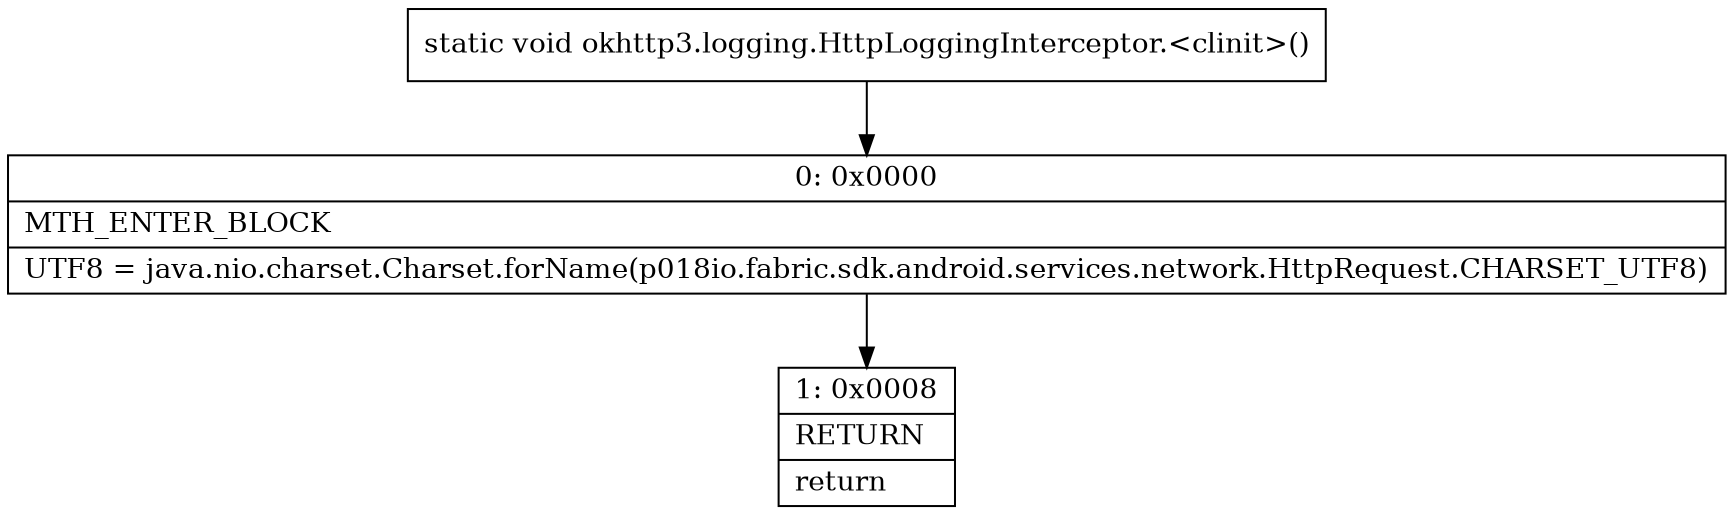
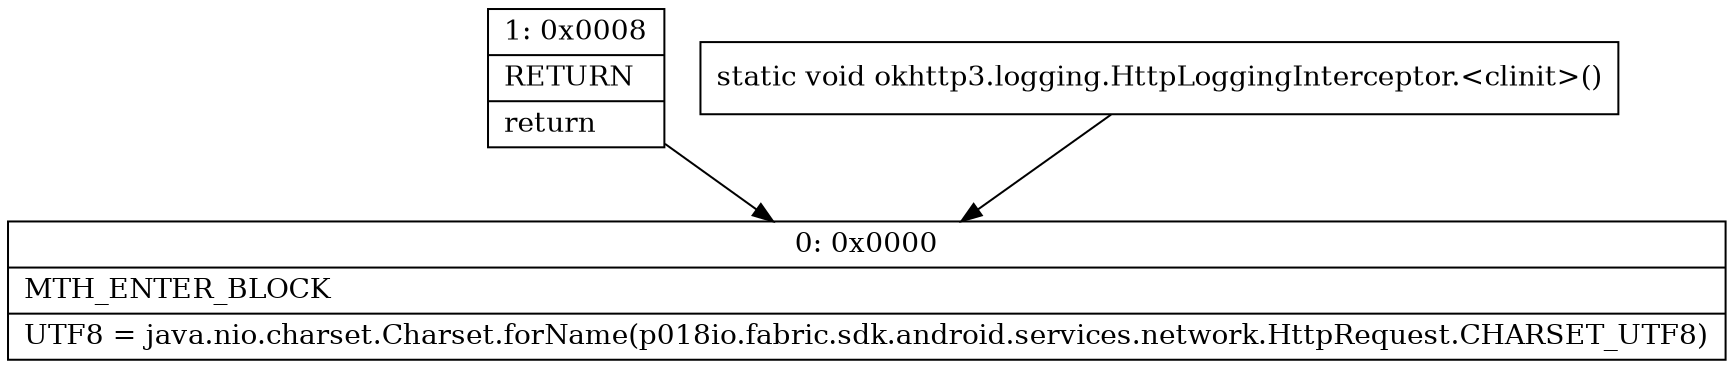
(867, 321) -> (711, 177)
